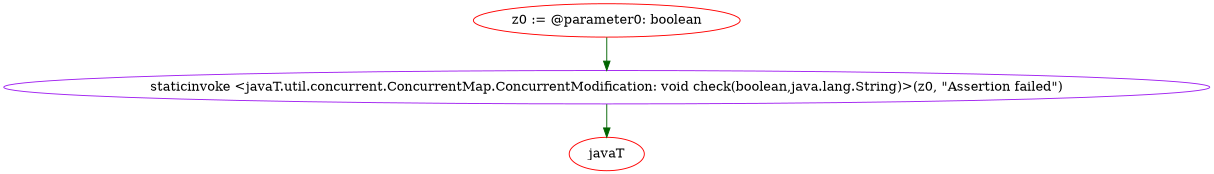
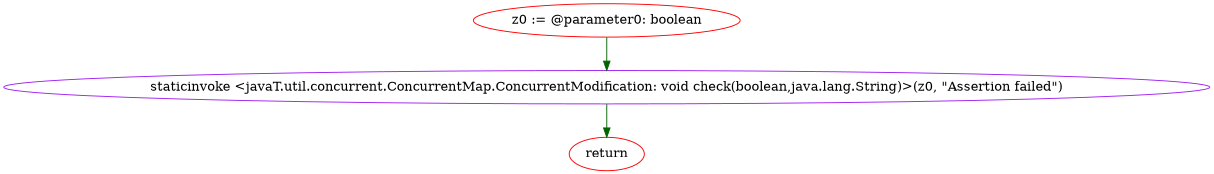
(607, 154) -> (607, 154)
